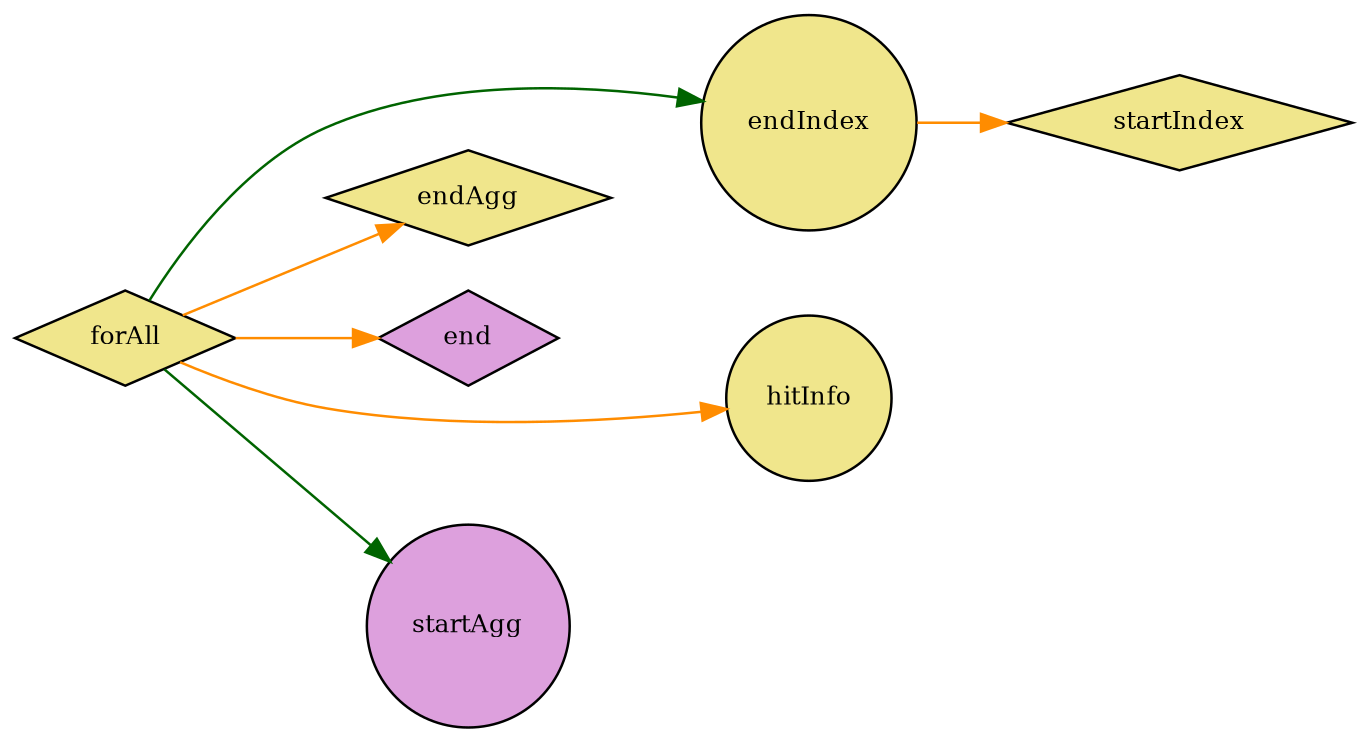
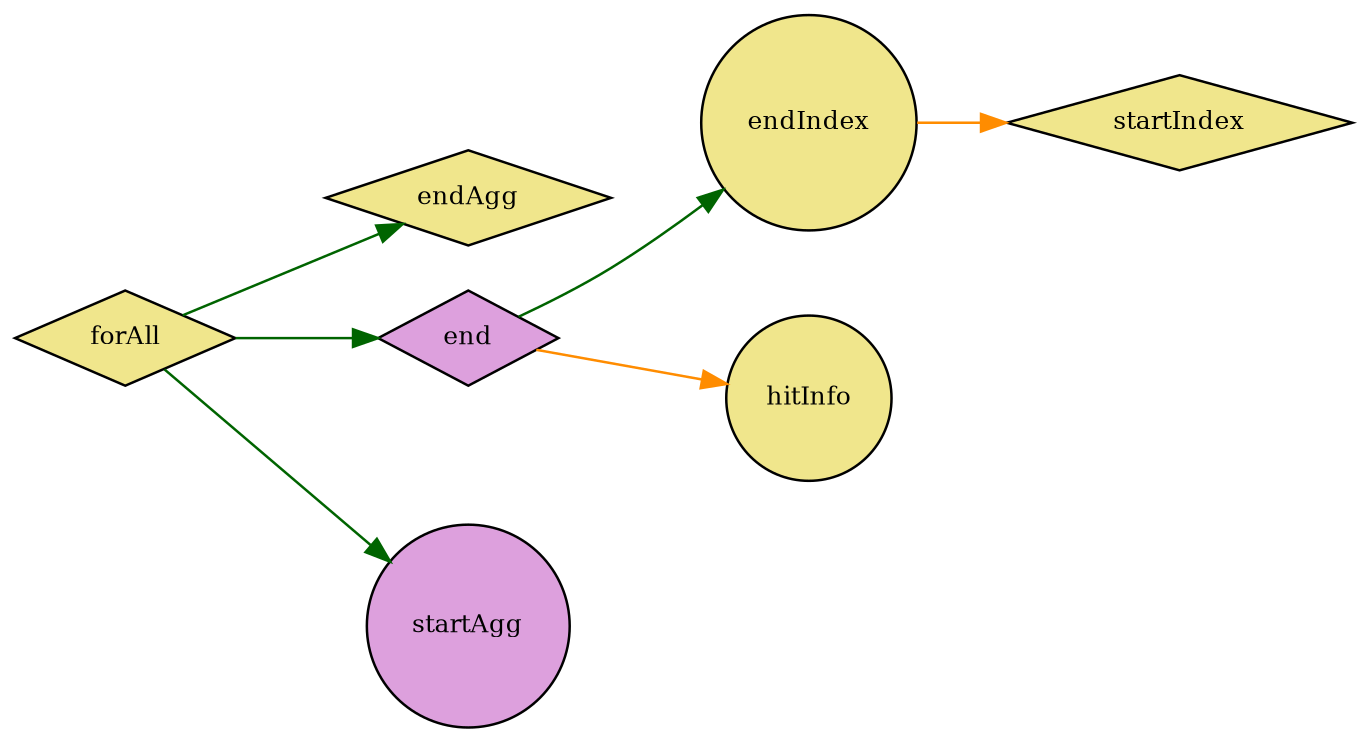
(376, 110) -> (614, 266)
(281, 275) -> (281, 275)
(294, 338) -> (294, 338)
(437, 420) -> (619, 365)
